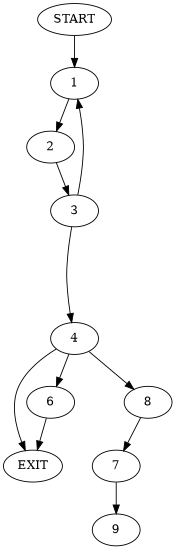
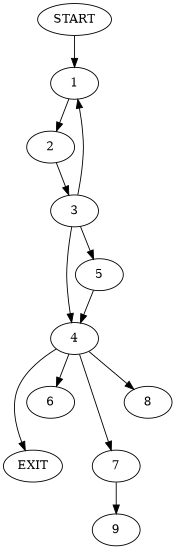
none -> (99, 275)
(43, 430) -> none
(134, 430) -> (94, 398)
